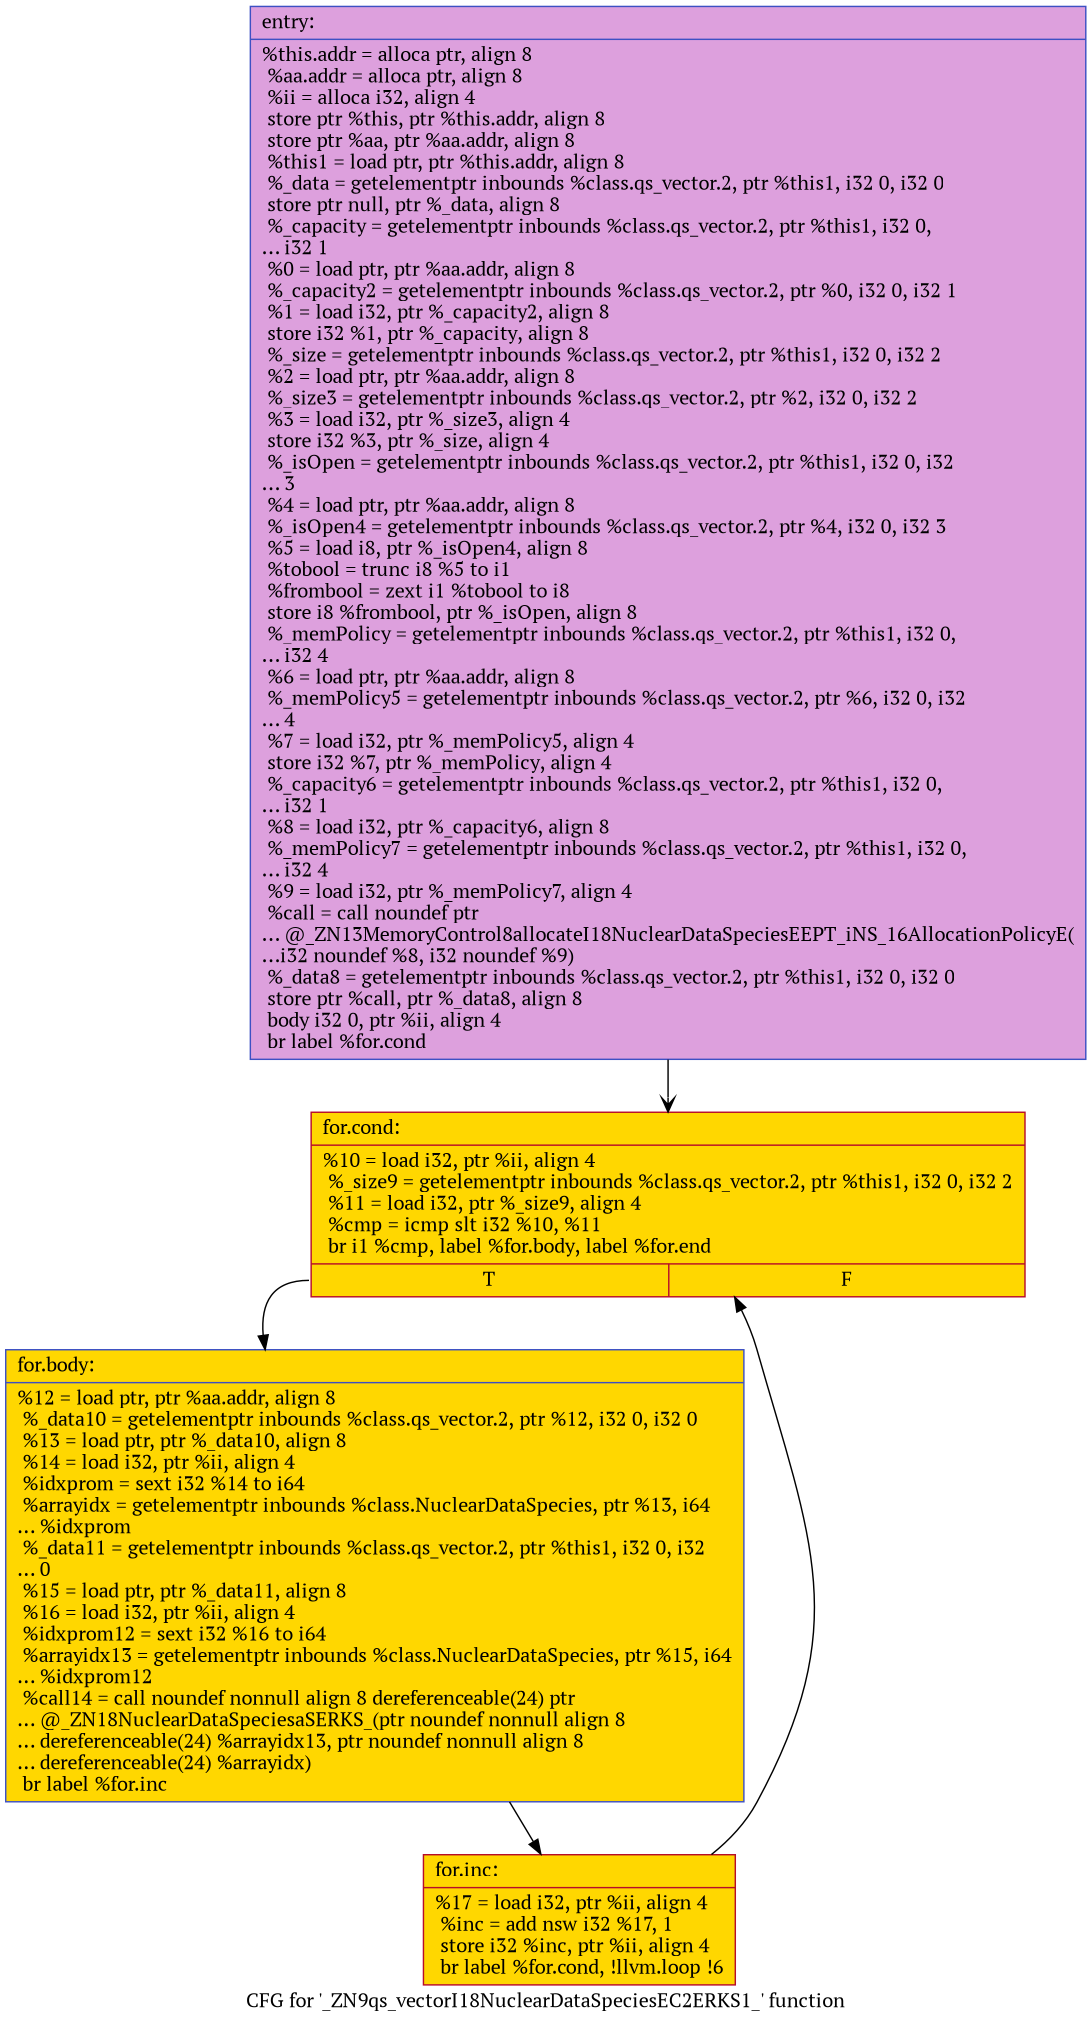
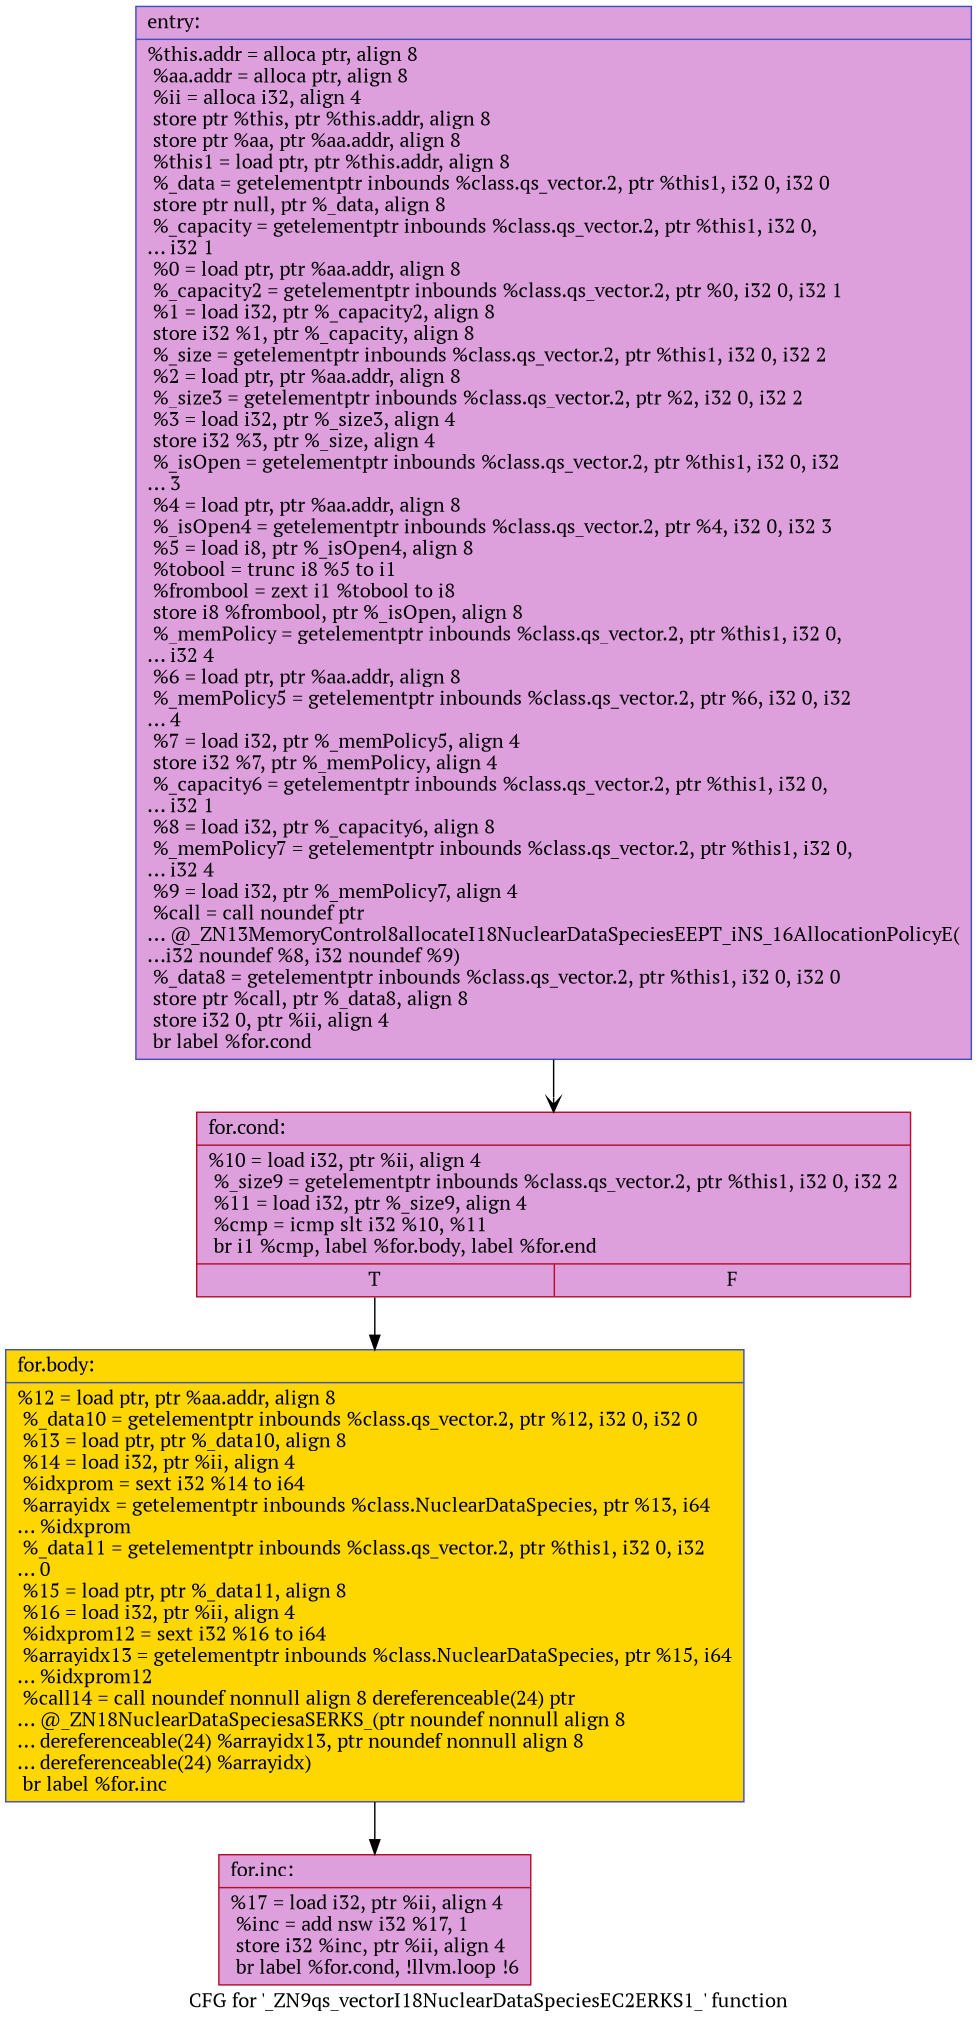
(382, 1021) -> (268, 1021)
(668, 1205) -> (554, 1205)
(813, 1591) -> none
(579, 1920) -> (375, 1920)
